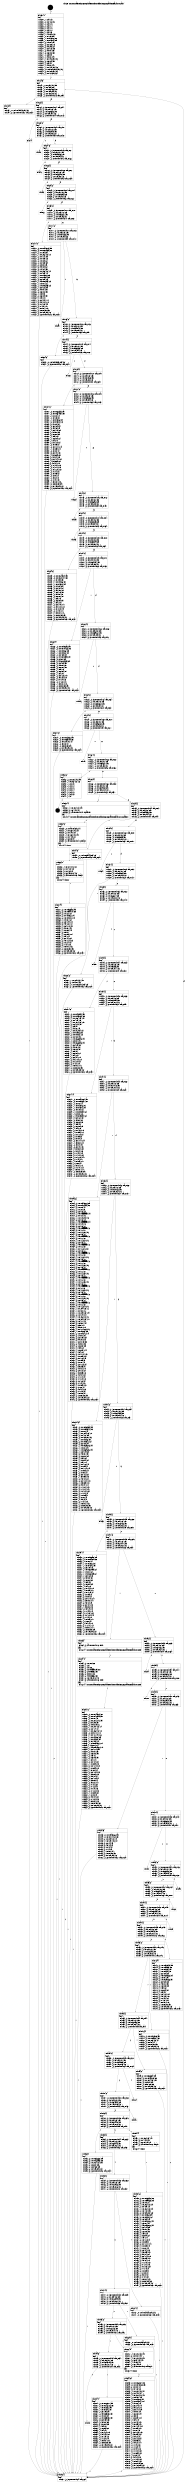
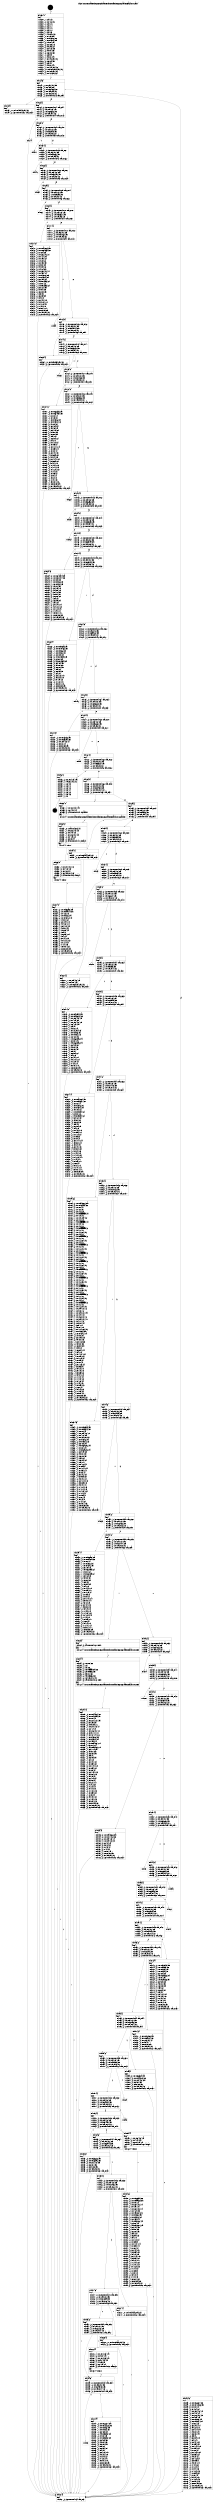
(139, 2375) -> (101, 2375)
